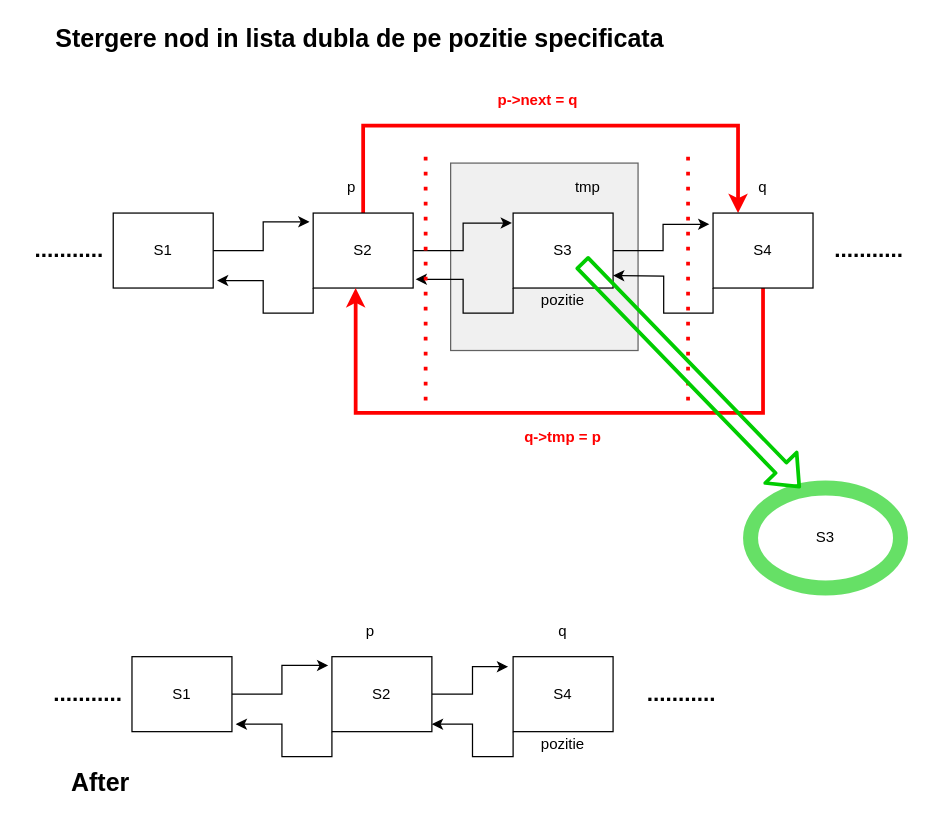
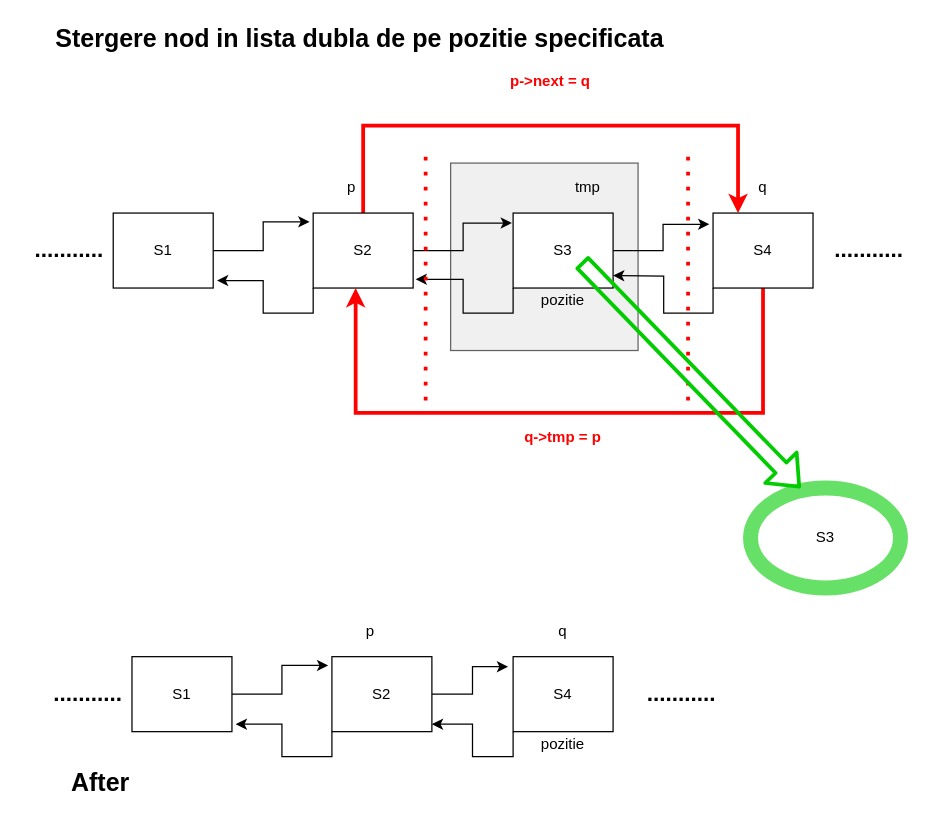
(538, 101) -> (551, 82)
